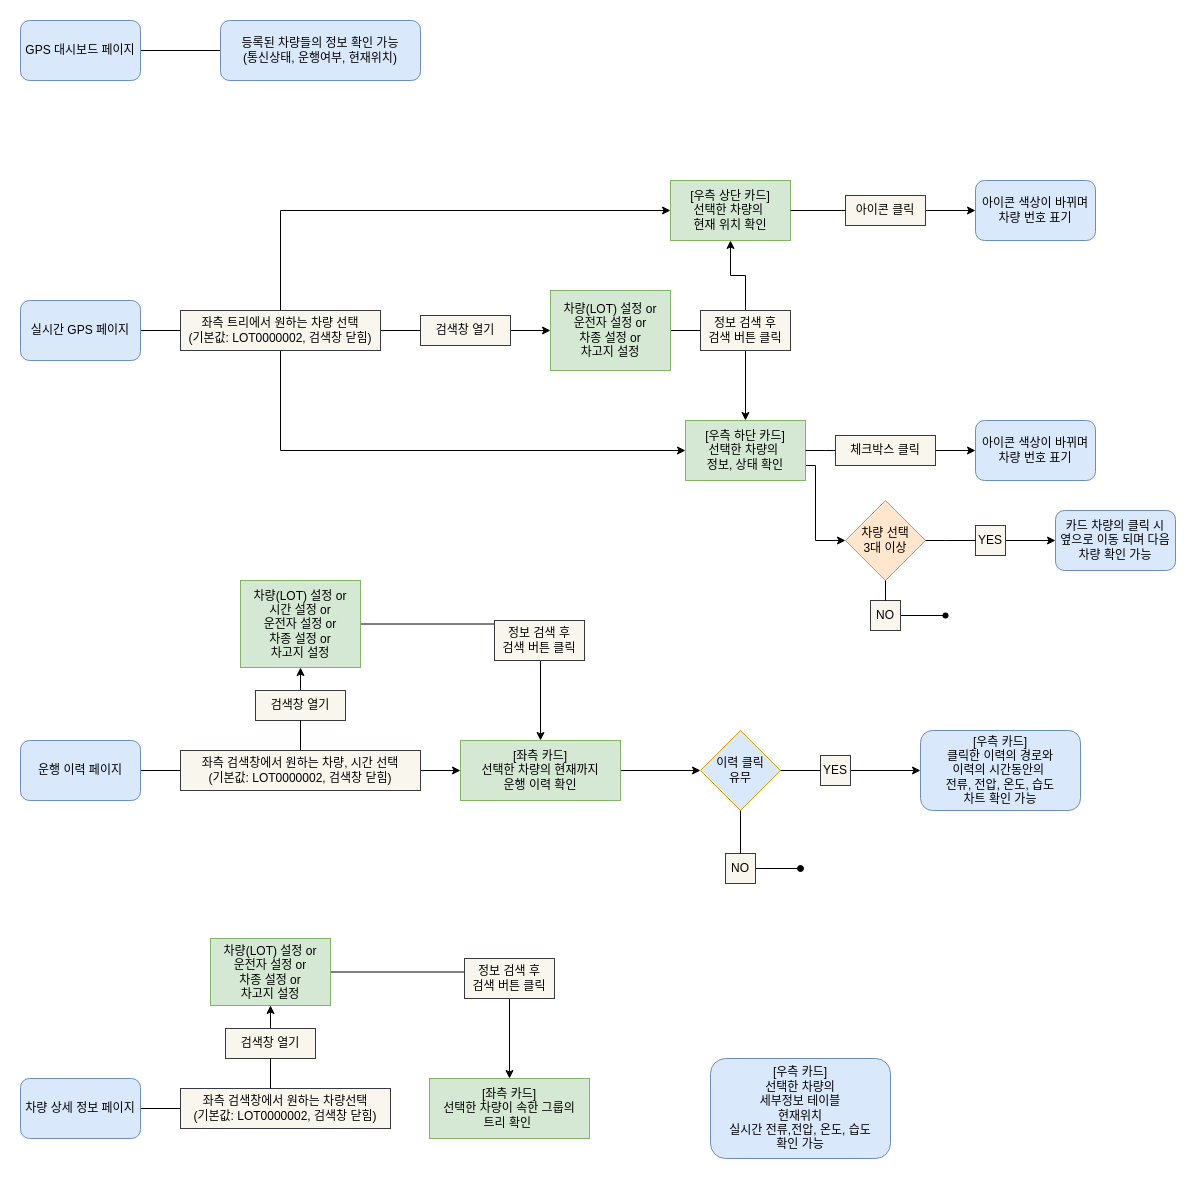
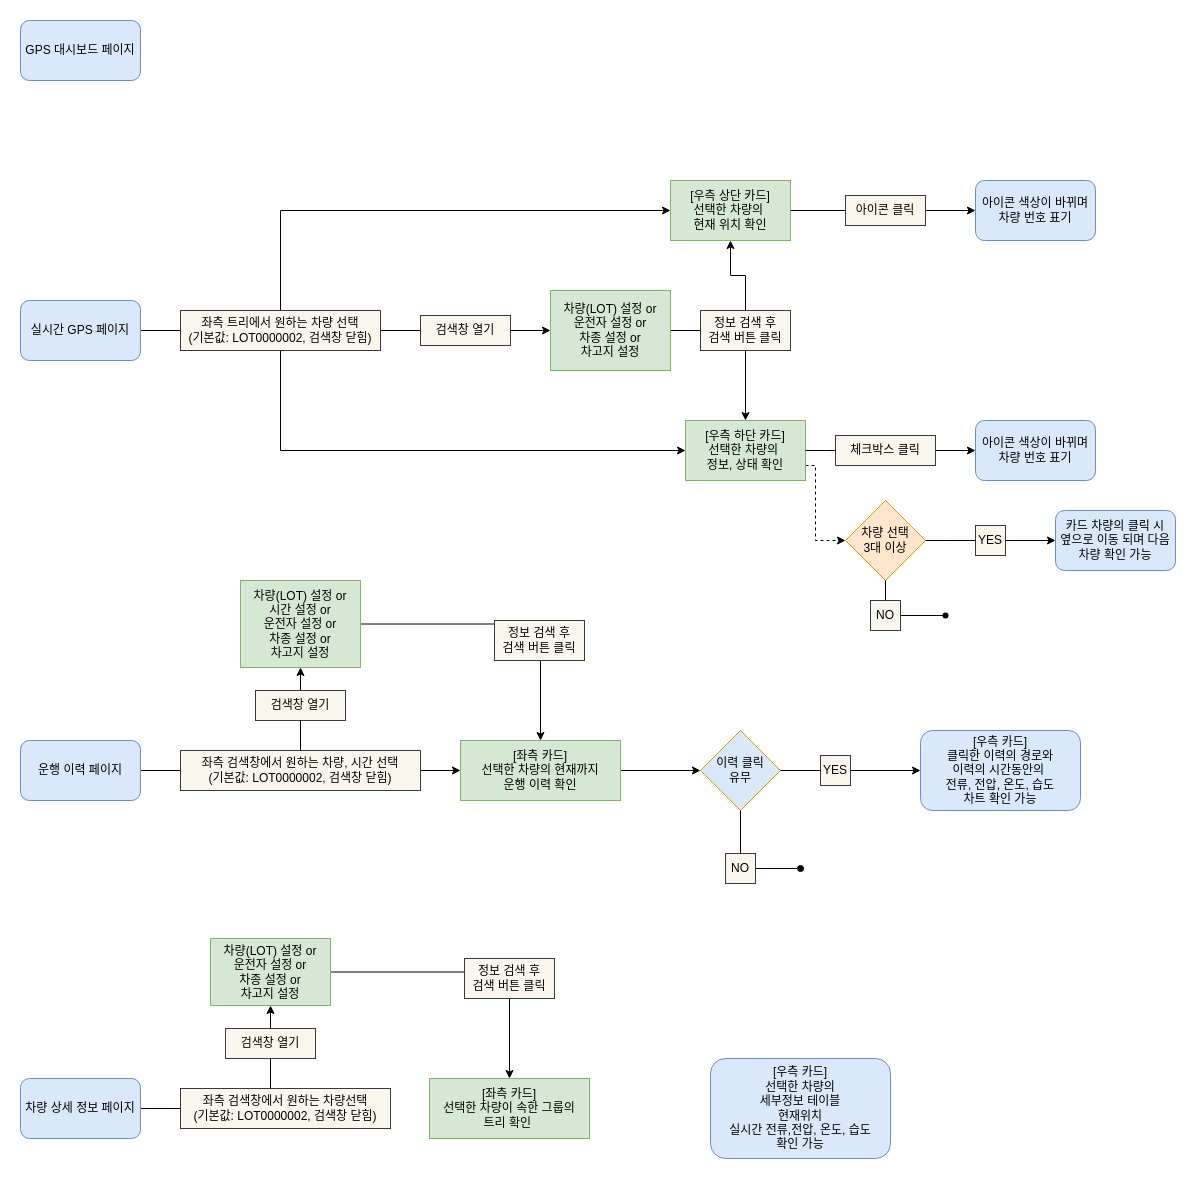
(181, 51) -> none
(321, 51) -> none
(816, 510) -> (816, 510)
